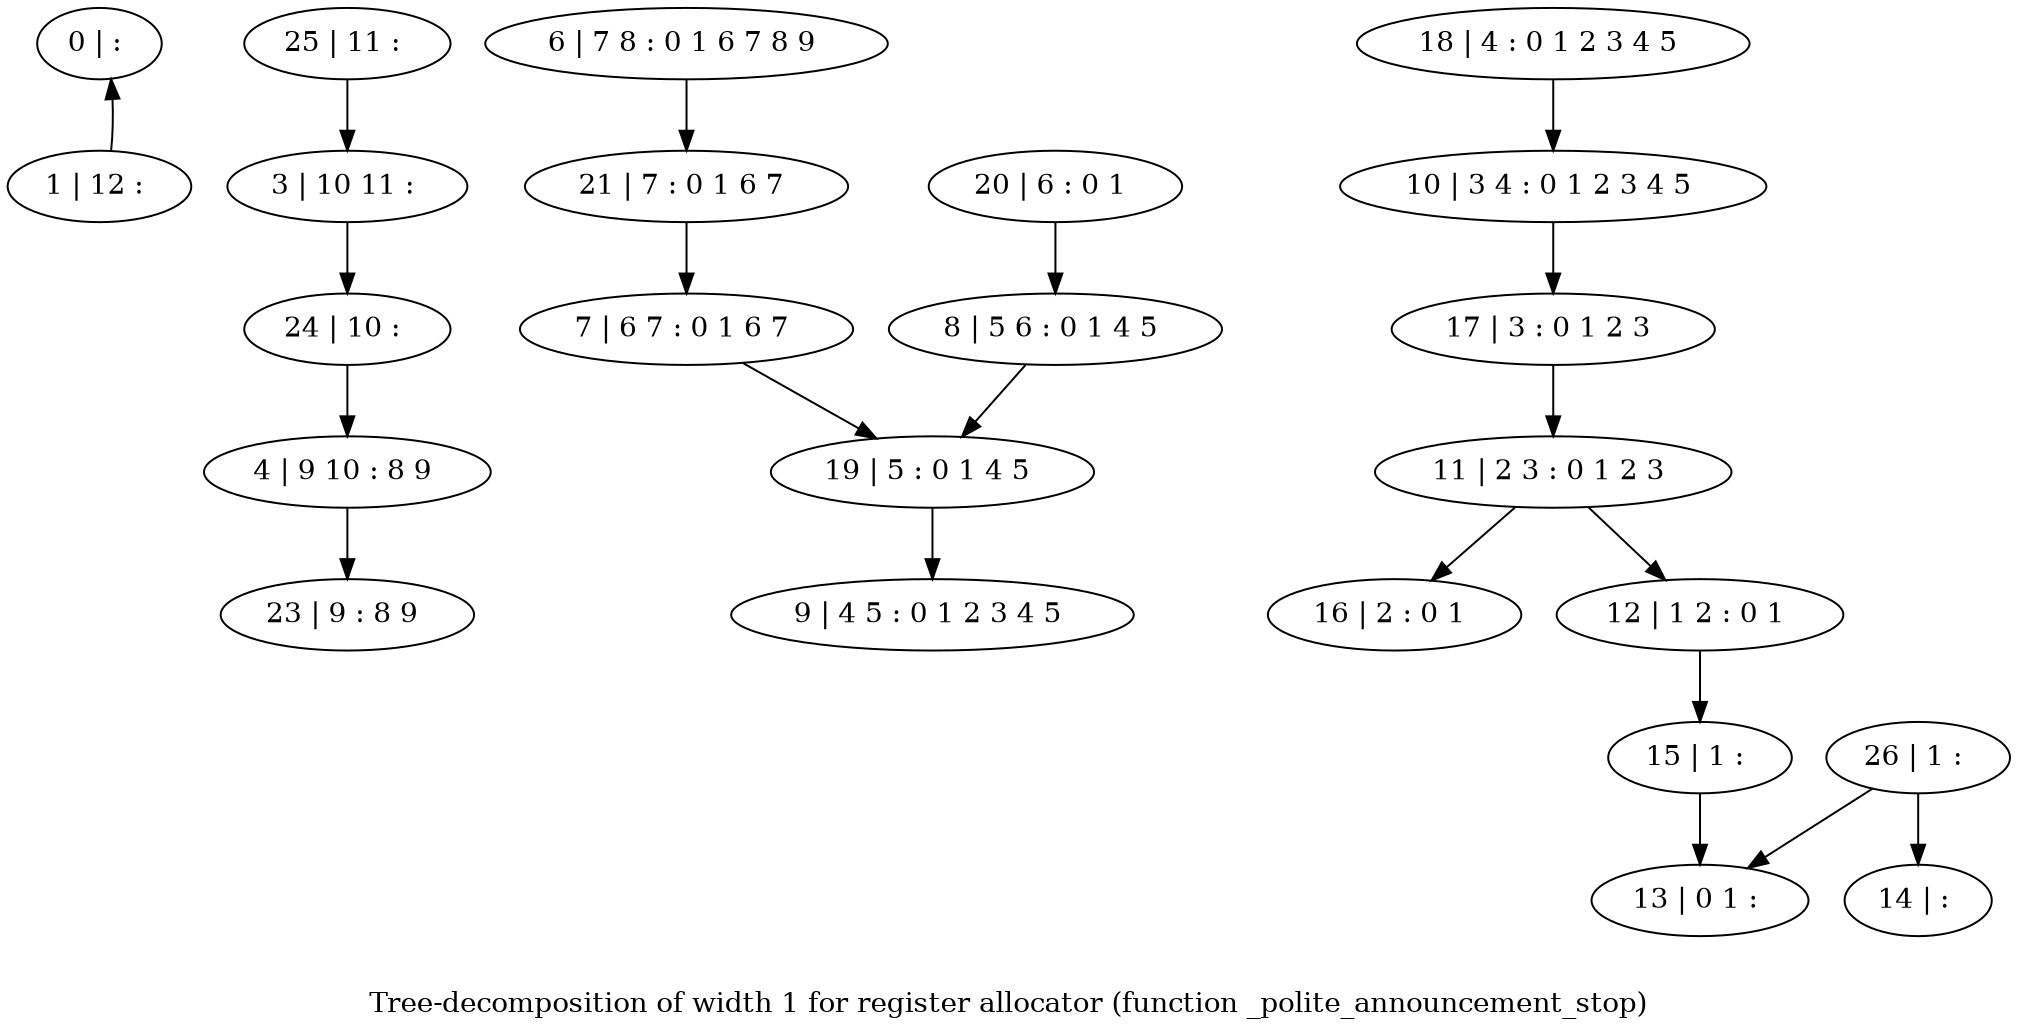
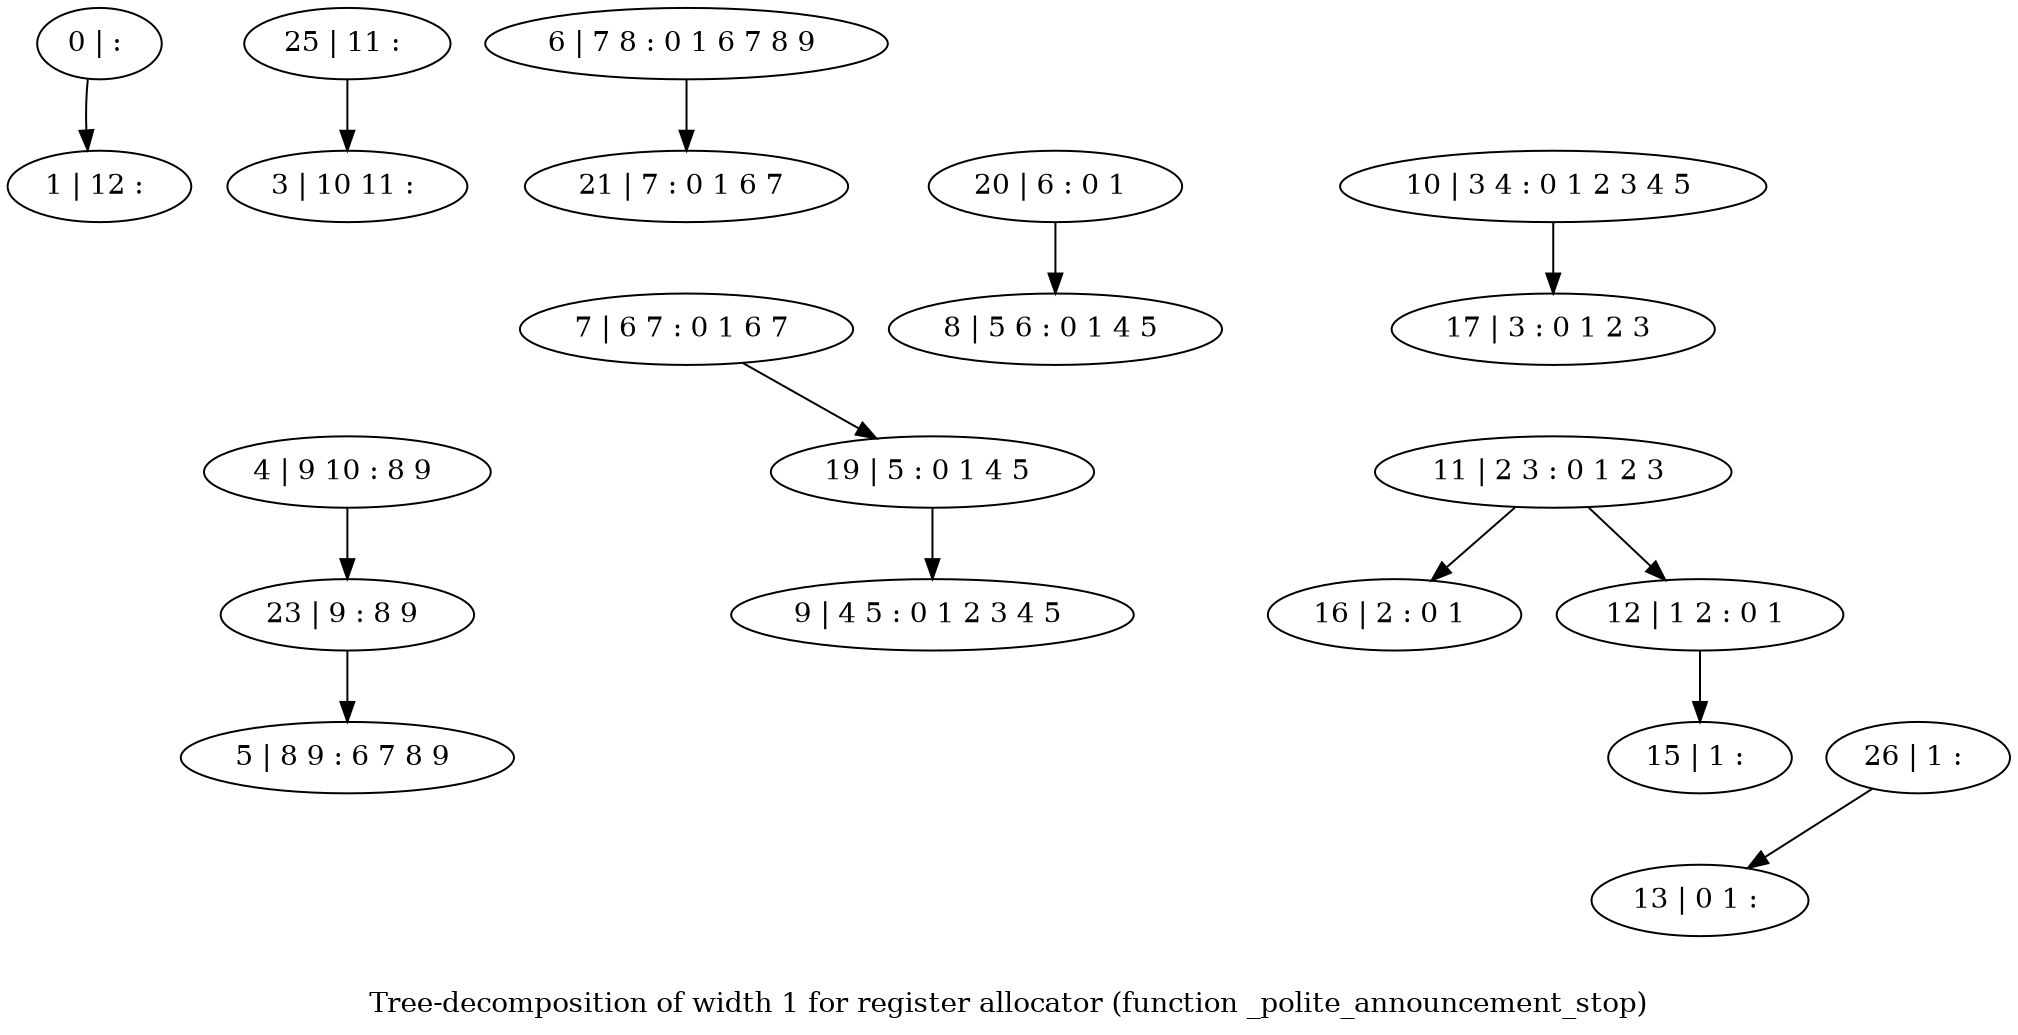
(1553, 44) -> none
(113, 125) -> (86, 105)
(687, 248) -> none
(347, 329) -> none
(1553, 391) -> none
(1000, 393) -> none
none -> (347, 758)
(1700, 819) -> none
(1918, 900) -> none
